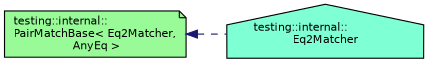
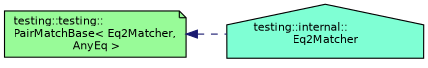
(95, 34) -> (95, 34)
